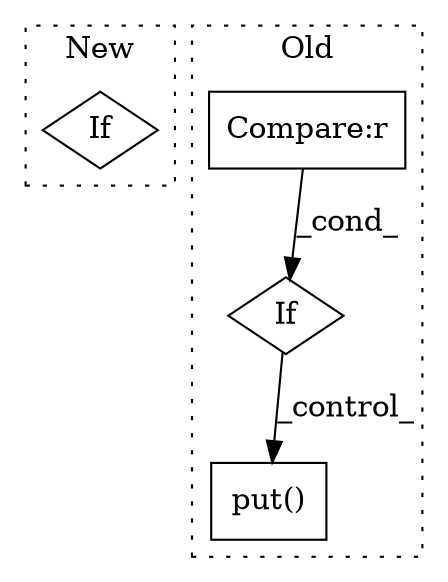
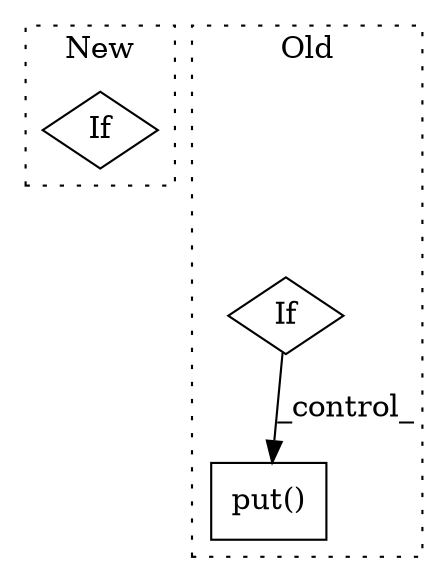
(307, 130) -> none
